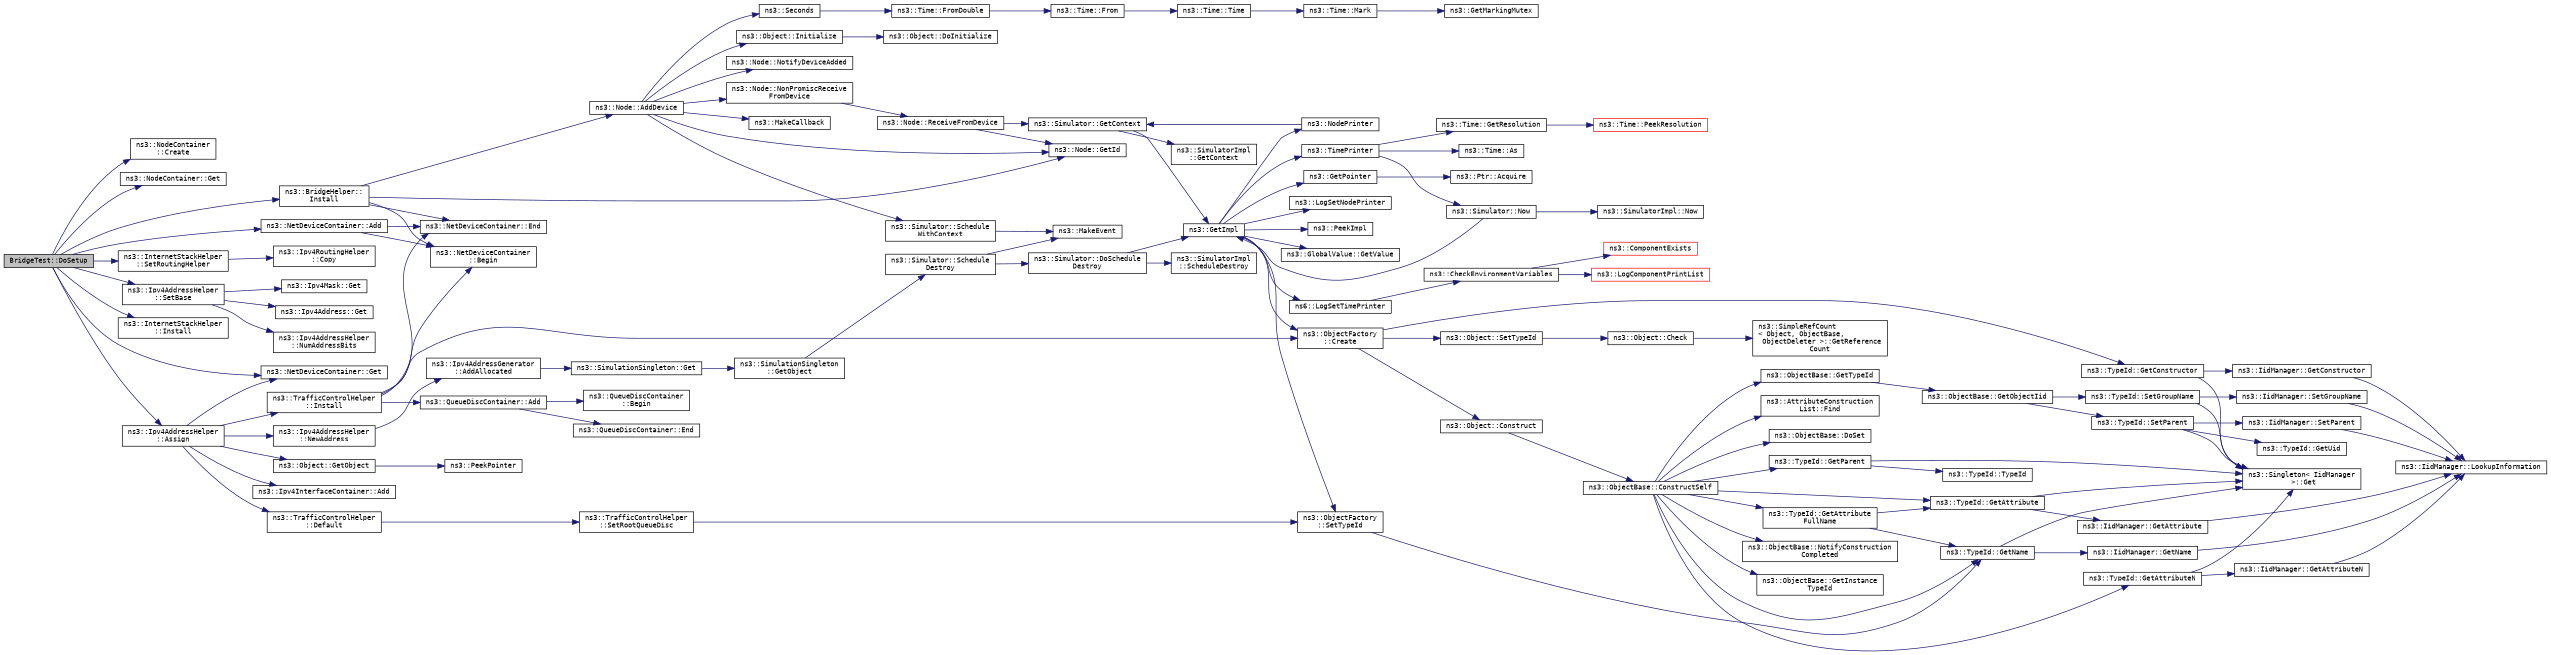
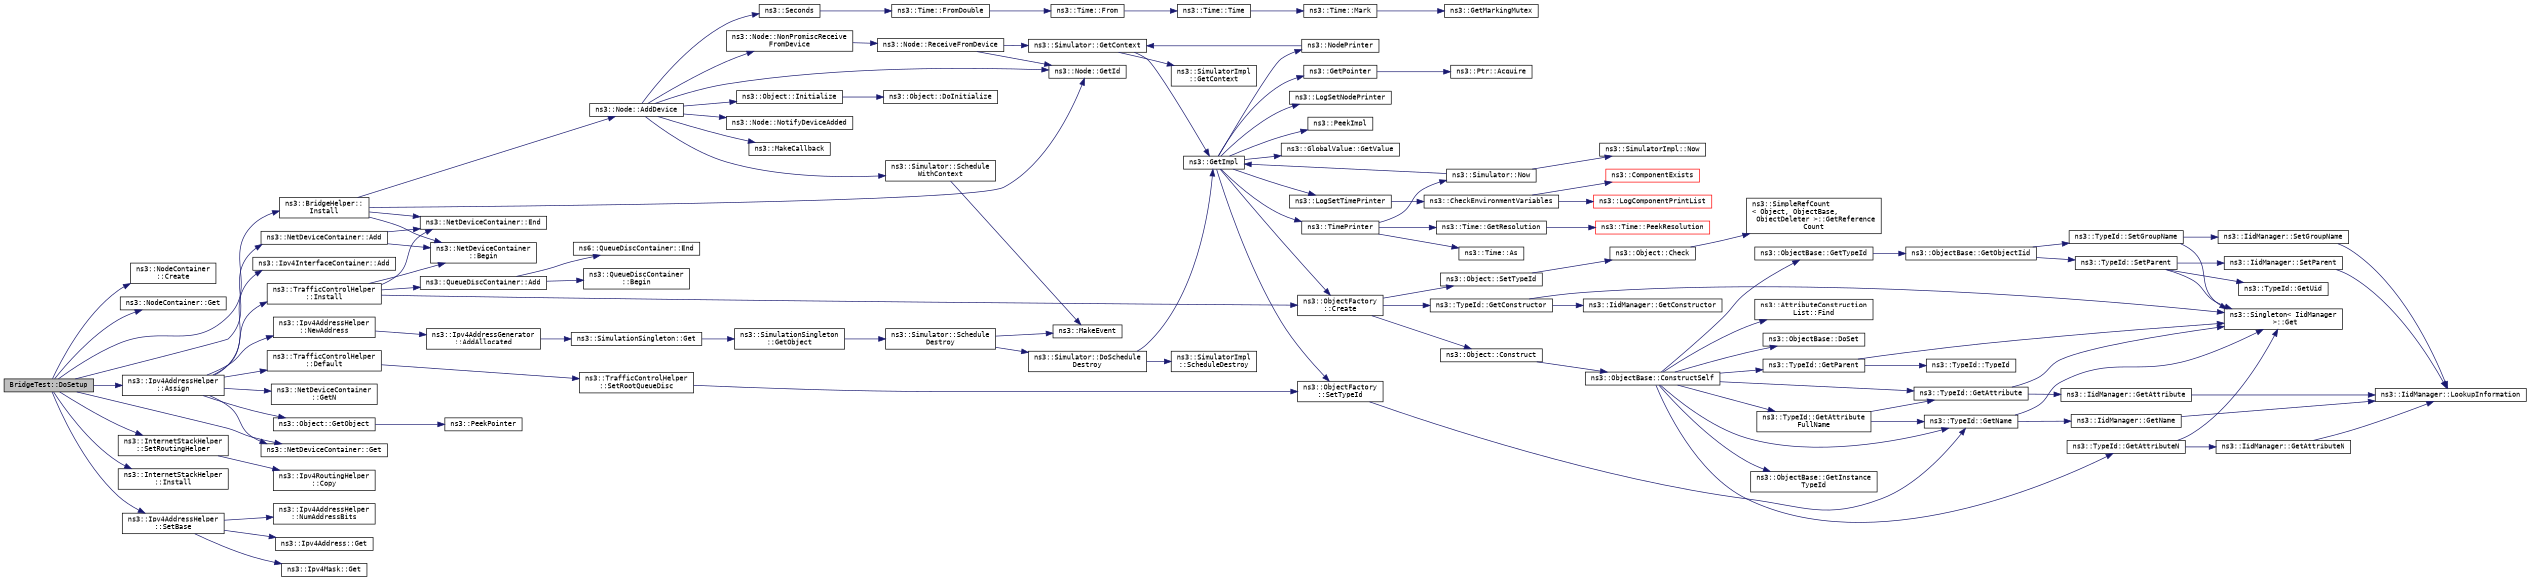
(1340, 307) -> (1340, 202)
none -> (324, 394)
(2411, 410) -> none
(637, 430) -> (637, 249)
(1820, 551) -> none
